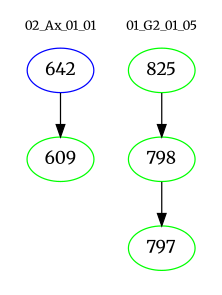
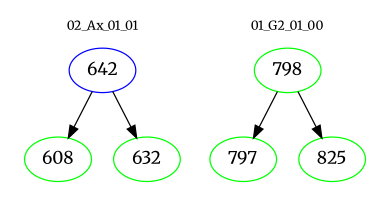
(162, 27) -> (288, 27)
(162, 109) -> (307, 109)
(61, 159) -> (58, 159)
none -> (147, 159)
